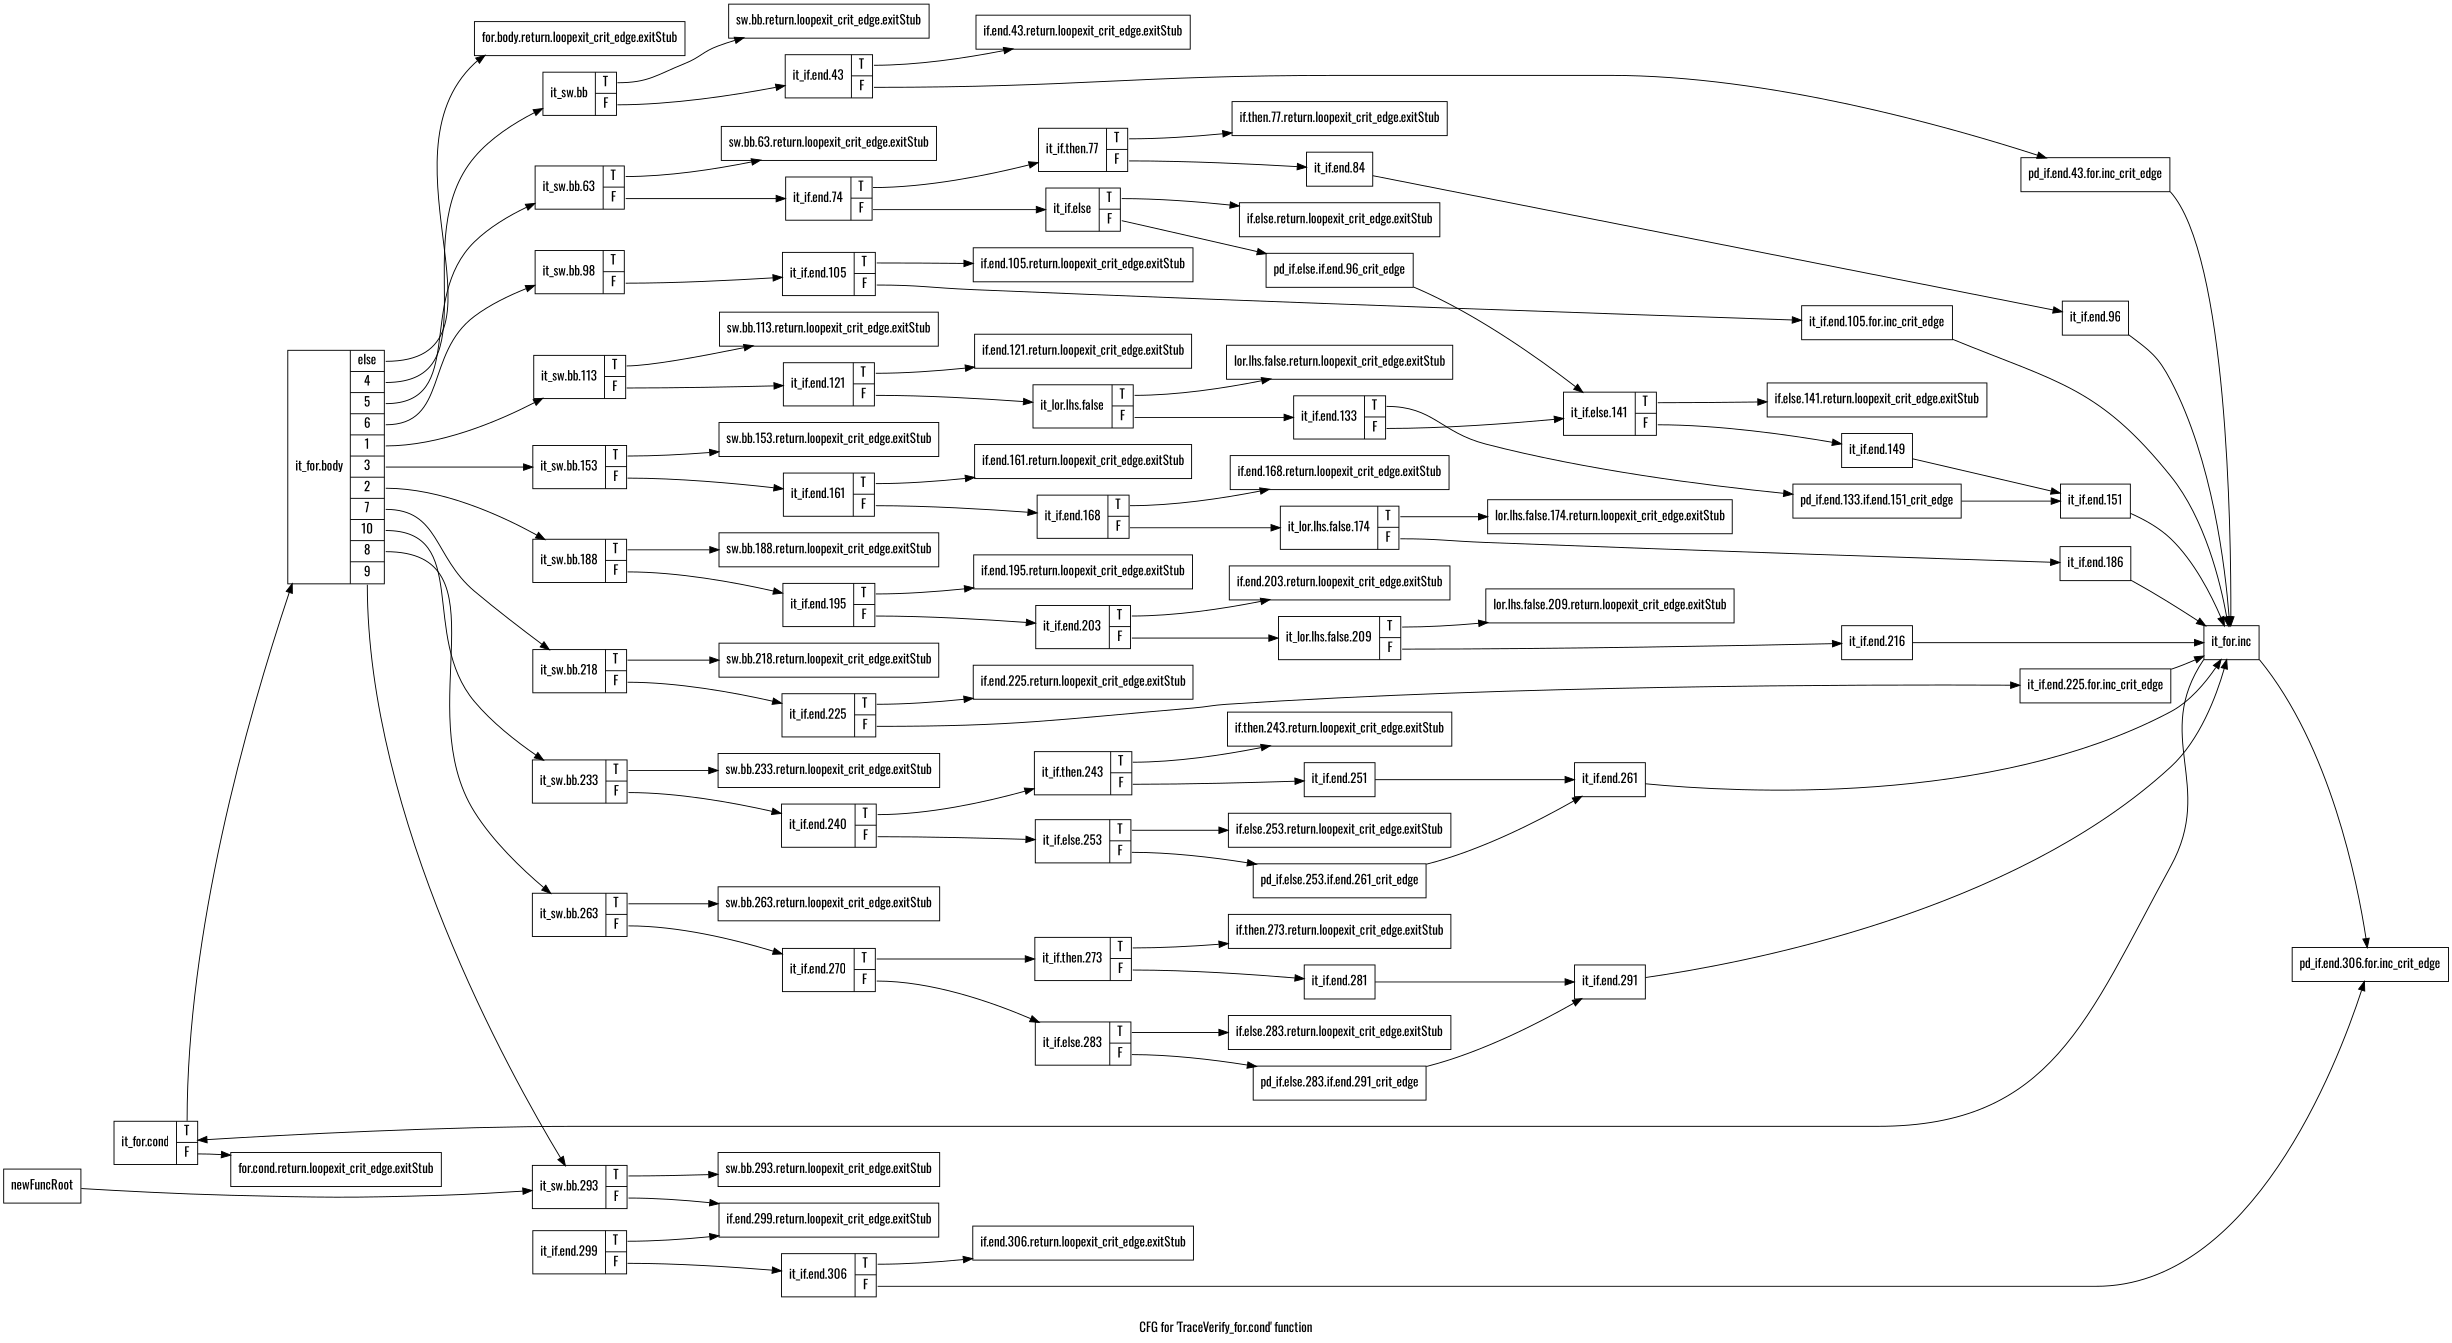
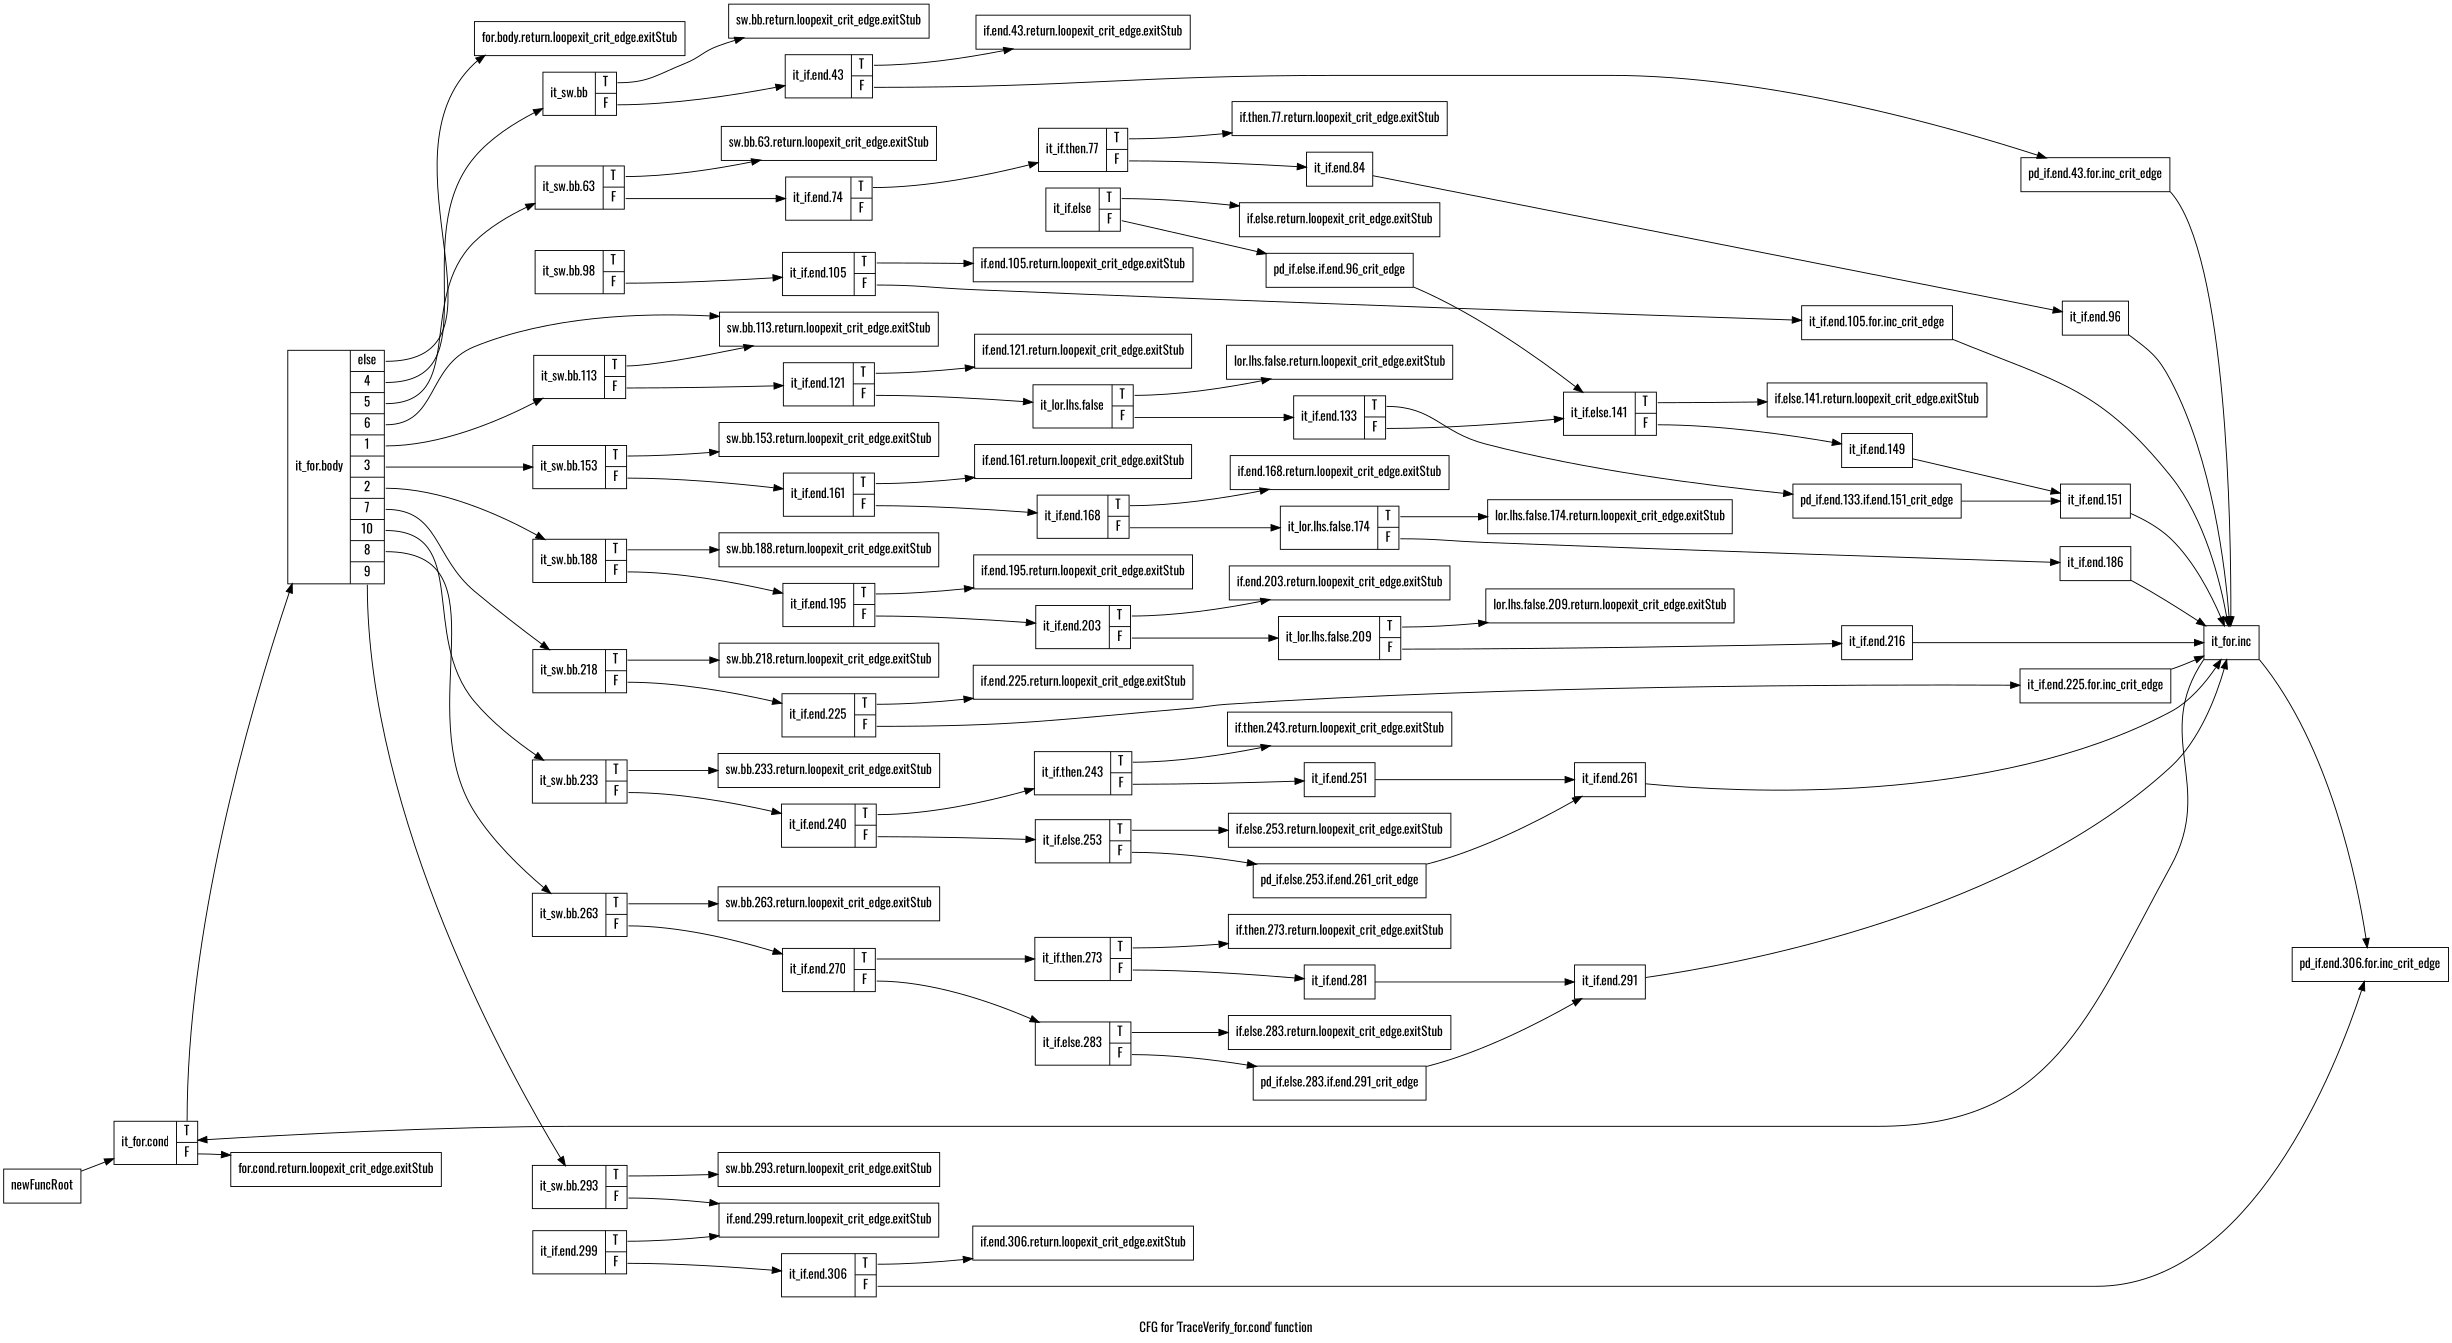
(955, 210) -> none
(447, 352) -> (529, 329)
(302, 1197) -> (93, 1167)
